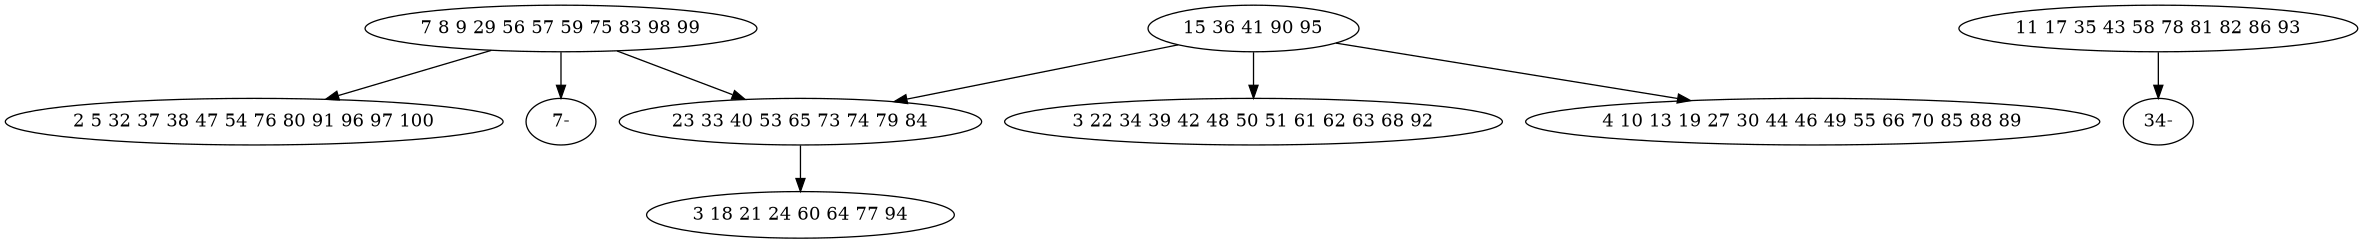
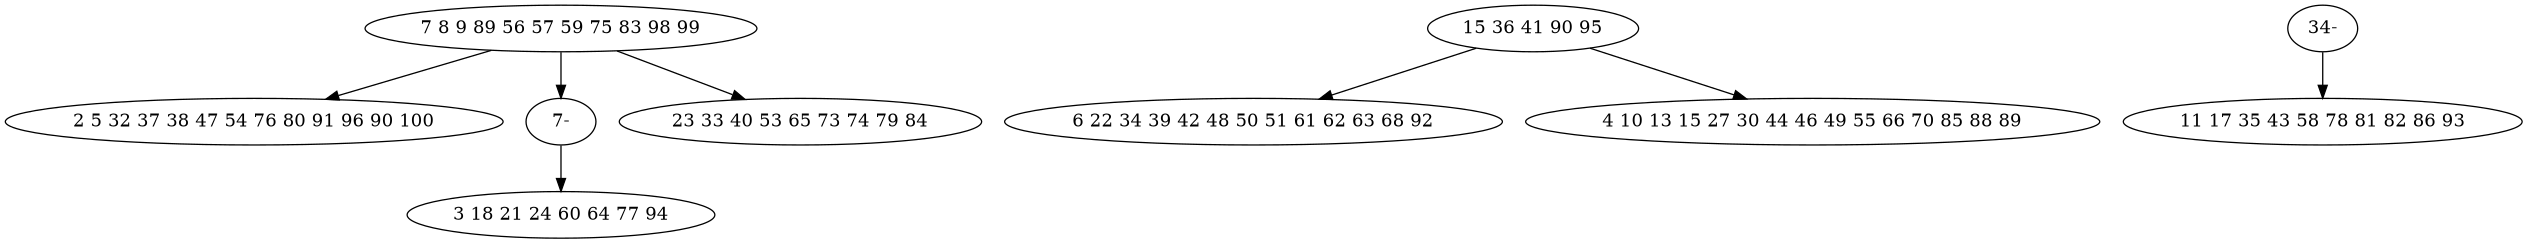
(561, 28) -> (561, 28)
(2158, 69) -> (2323, 69)
(1043, 72) -> none
(254, 122) -> (254, 122)
(1254, 122) -> (1254, 122)
(1813, 122) -> (1813, 122)
(800, 162) -> (561, 162)
